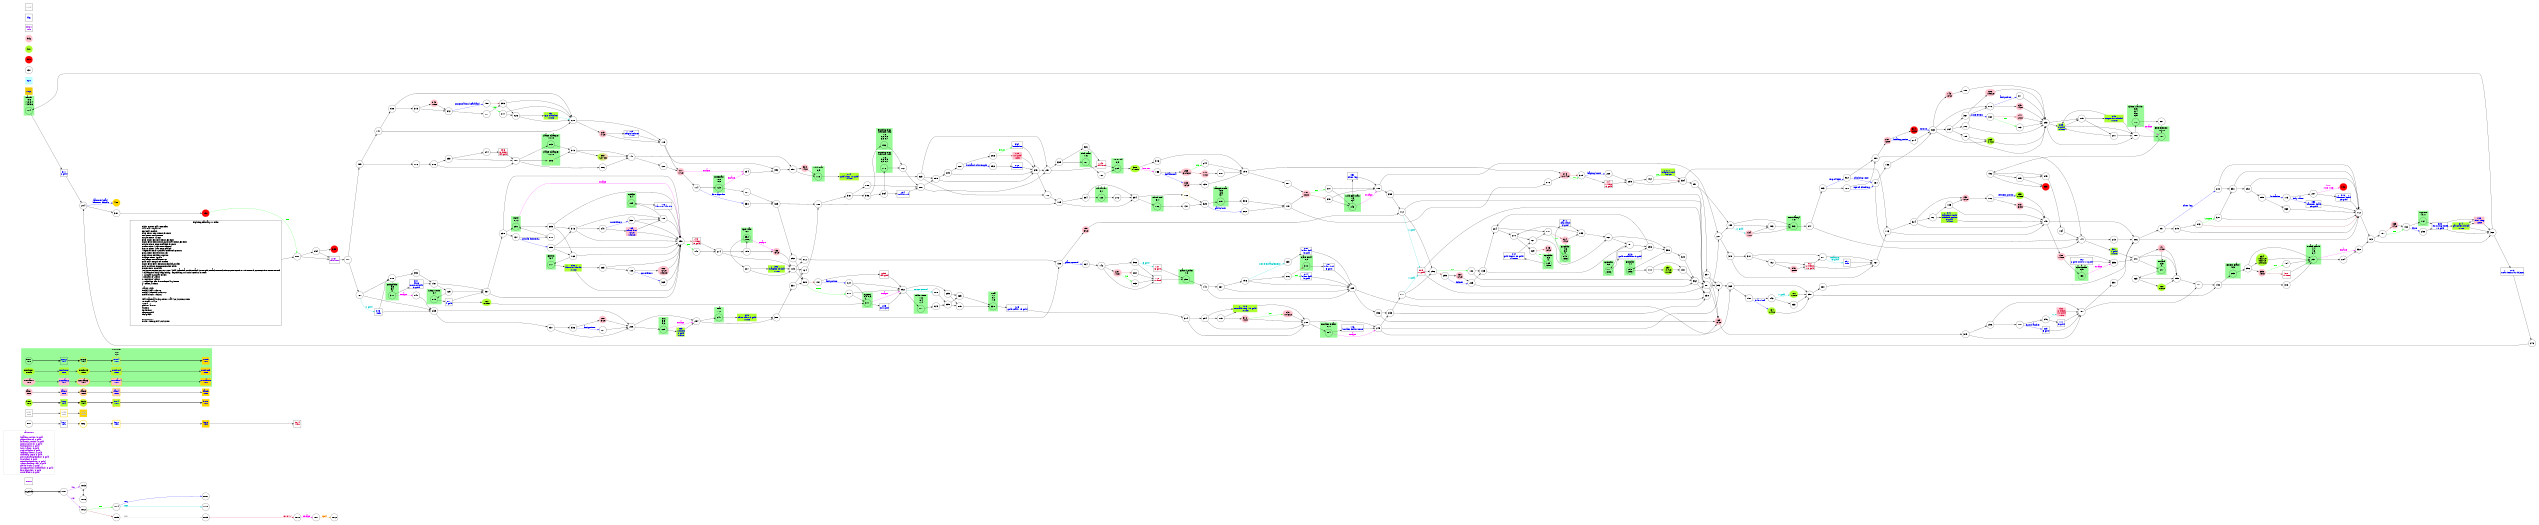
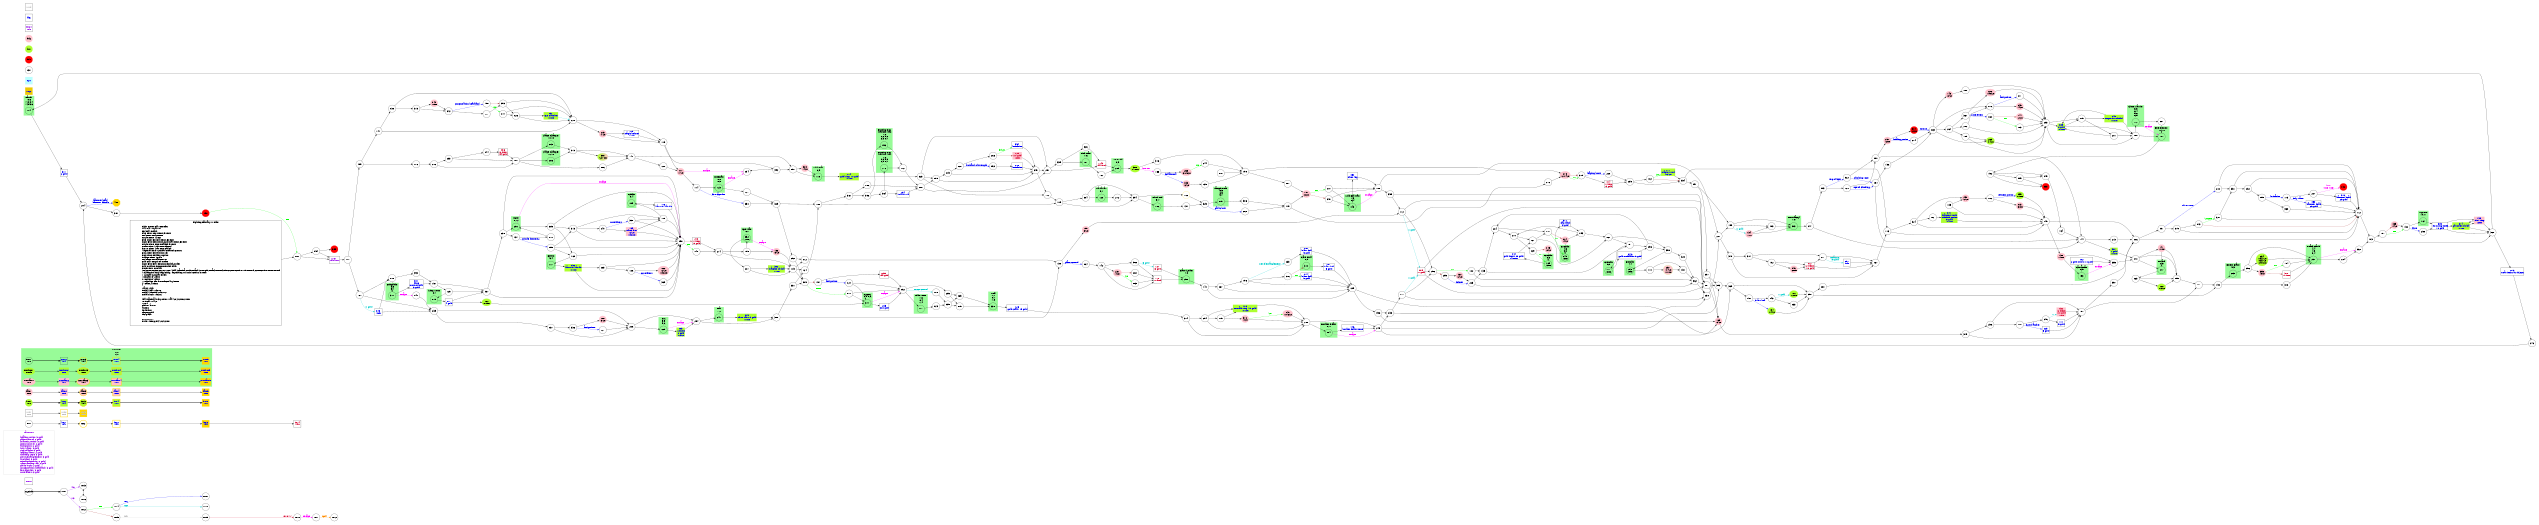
(551, 161) -> (551, 161)
(761, 172) -> (762, 170)
(1205, 174) -> none
(2188, 206) -> (2188, 206)
(1940, 211) -> none
(1668, 270) -> (1668, 270)
